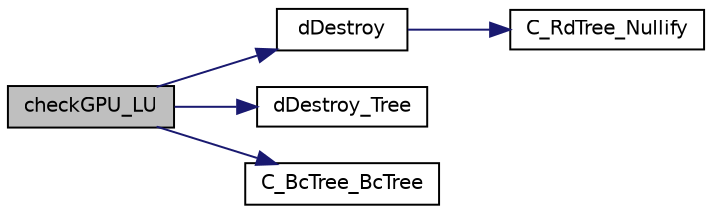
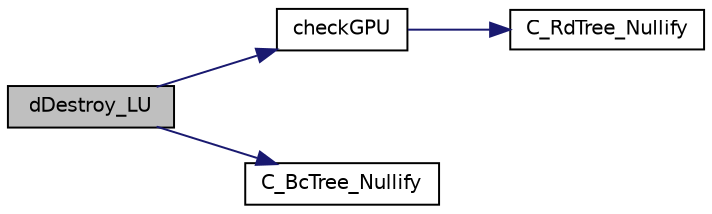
(342, 30) -> (342, 30)
(91, 107) -> (91, 107)
(342, 107) -> none
(342, 184) -> (342, 184)
